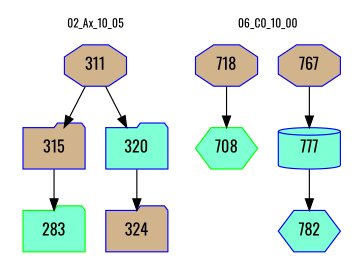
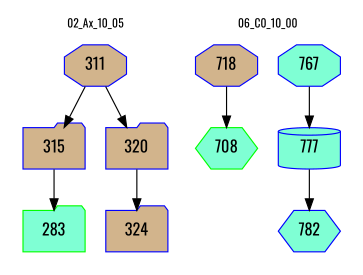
(309, 66) -> (309, 66)
(137, 148) -> (137, 148)
